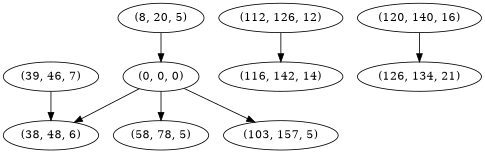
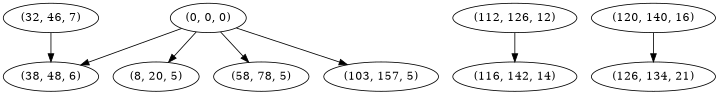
(161, 43) -> (185, 44)
(51, 77) -> (51, 18)
